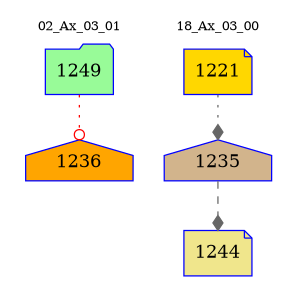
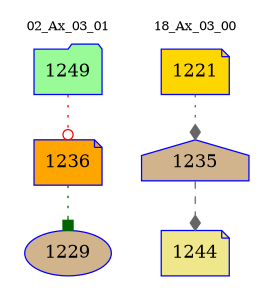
(79, 163) -> (68, 163)
none -> (68, 253)
